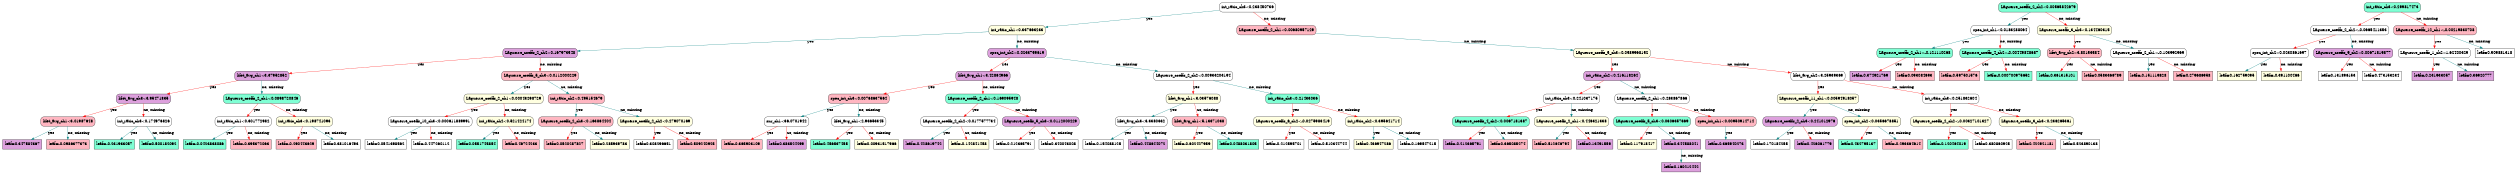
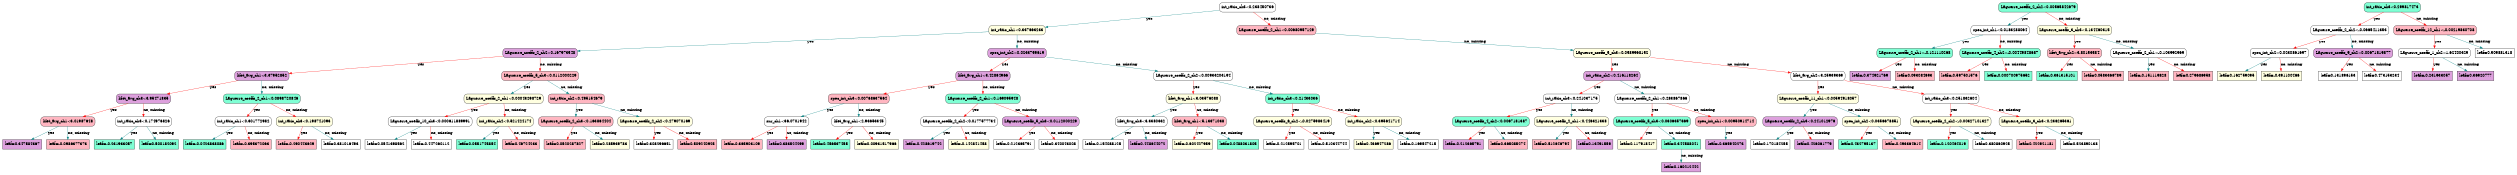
(1970, 132) -> (1970, 132)
(1681, 144) -> (1681, 144)
